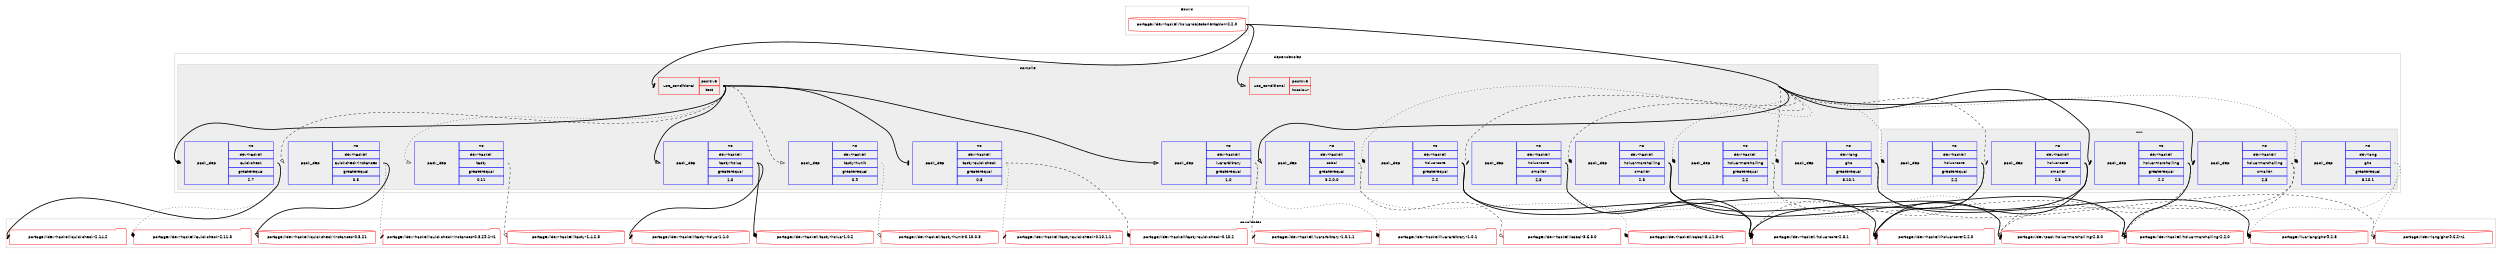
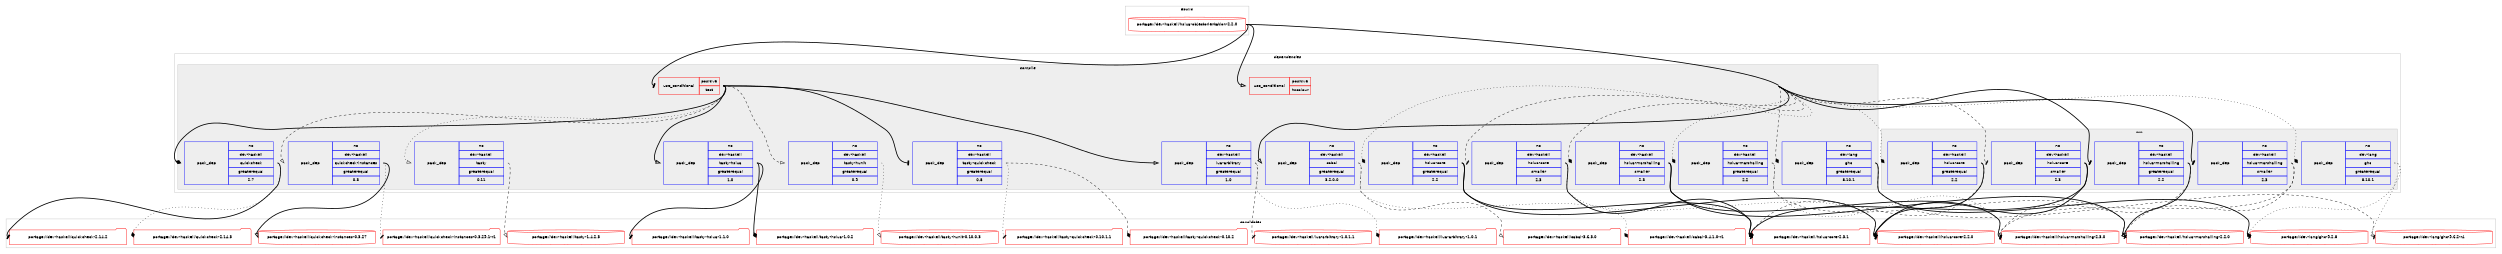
(192, 237) -> (192, 237)
(317, 237) -> (317, 237)
(691, 237) -> (691, 237)
(815, 237) -> (815, 237)
(1064, 237) -> (1064, 237)
(1687, 237) -> (1687, 237)
(1936, 237) -> (1936, 237)
(2060, 237) -> (2060, 237)
(2309, 237) -> (2309, 237)
